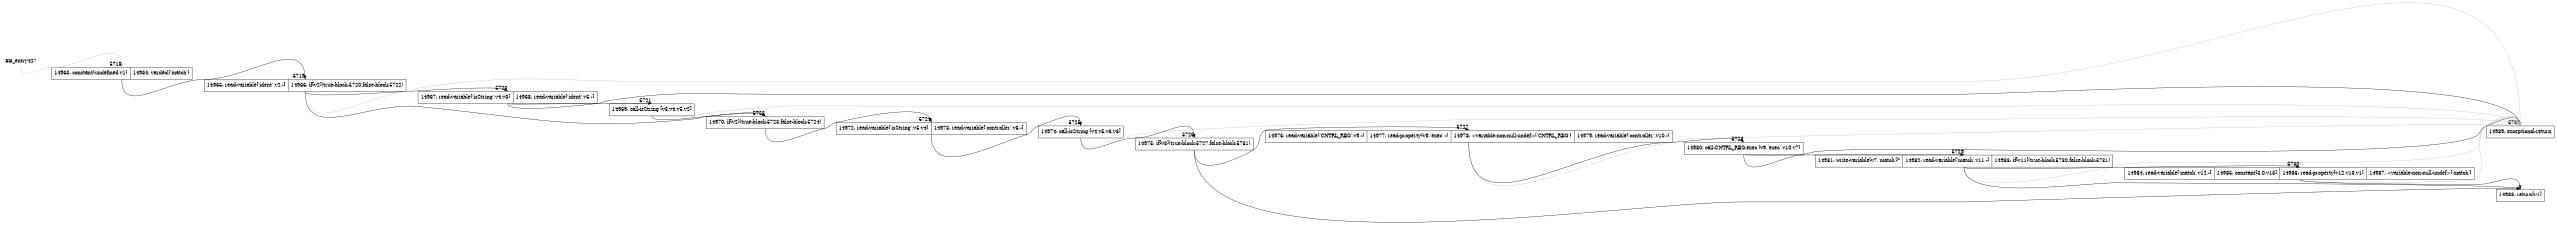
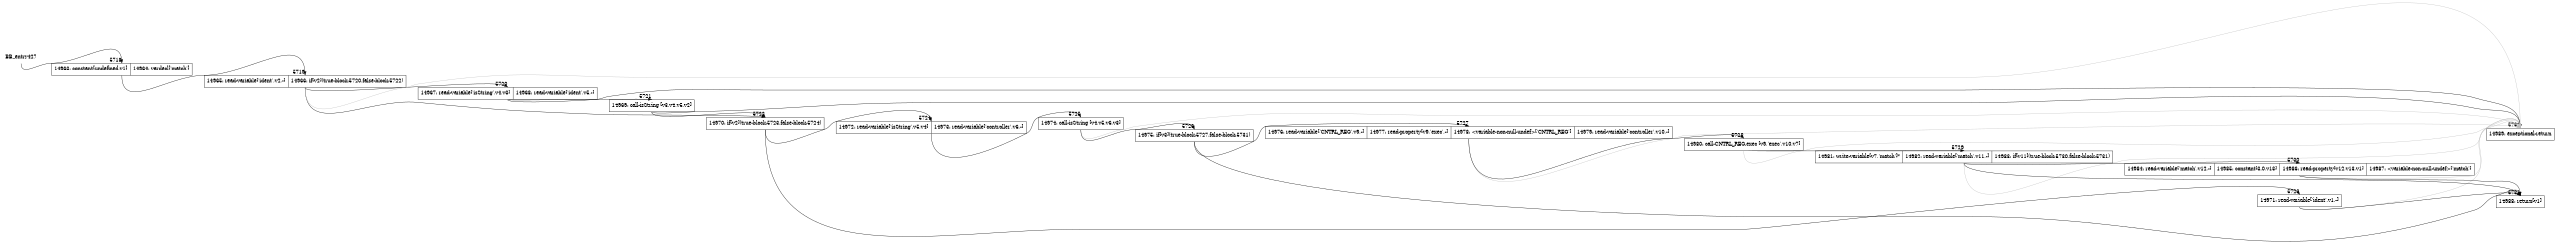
(72, 64) -> (72, 60)
(1585, 107) -> (1589, 103)
(2131, 151) -> (2129, 144)
none -> (2300, 201)
